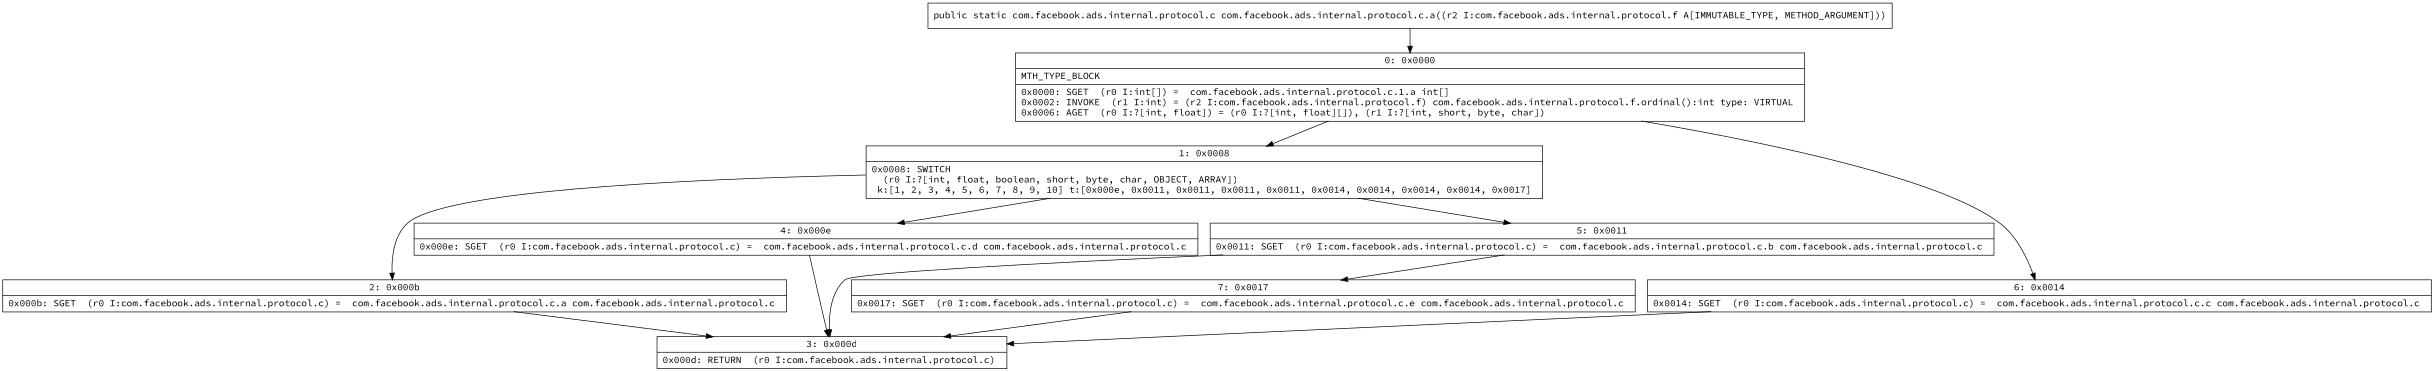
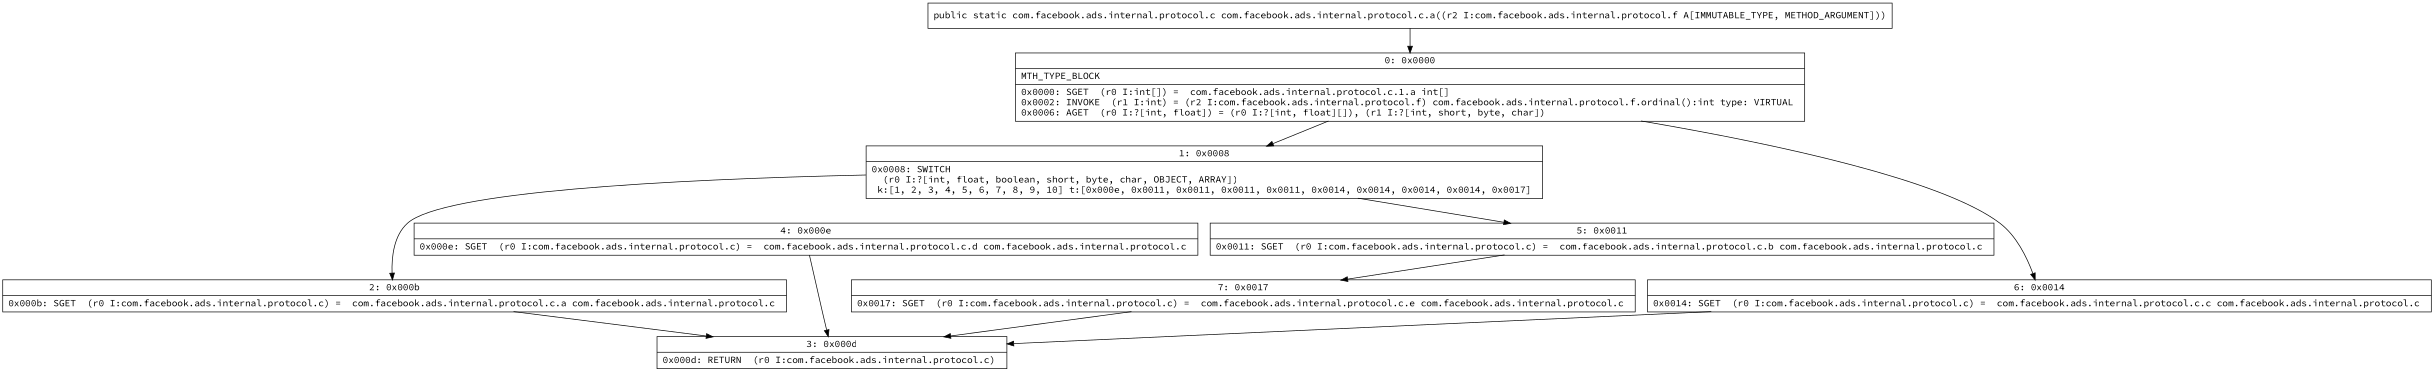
(978, 210) -> none
(1007, 266) -> none
